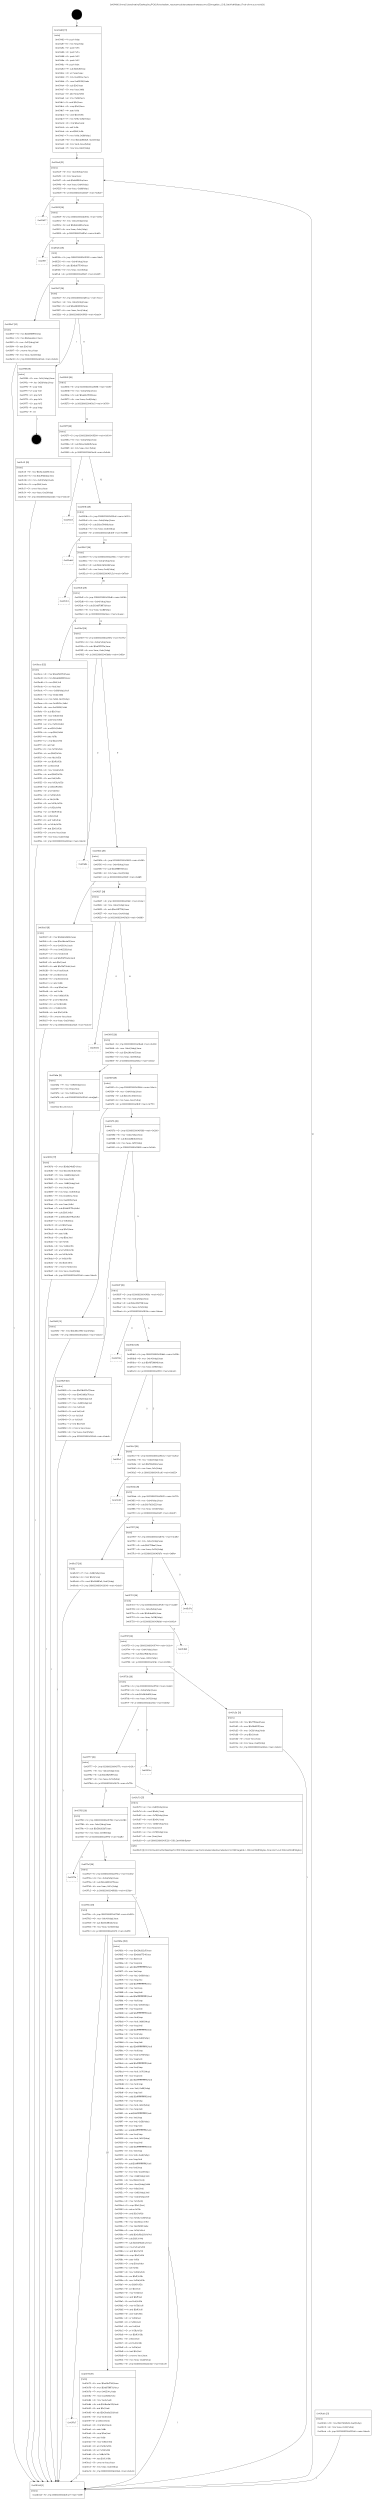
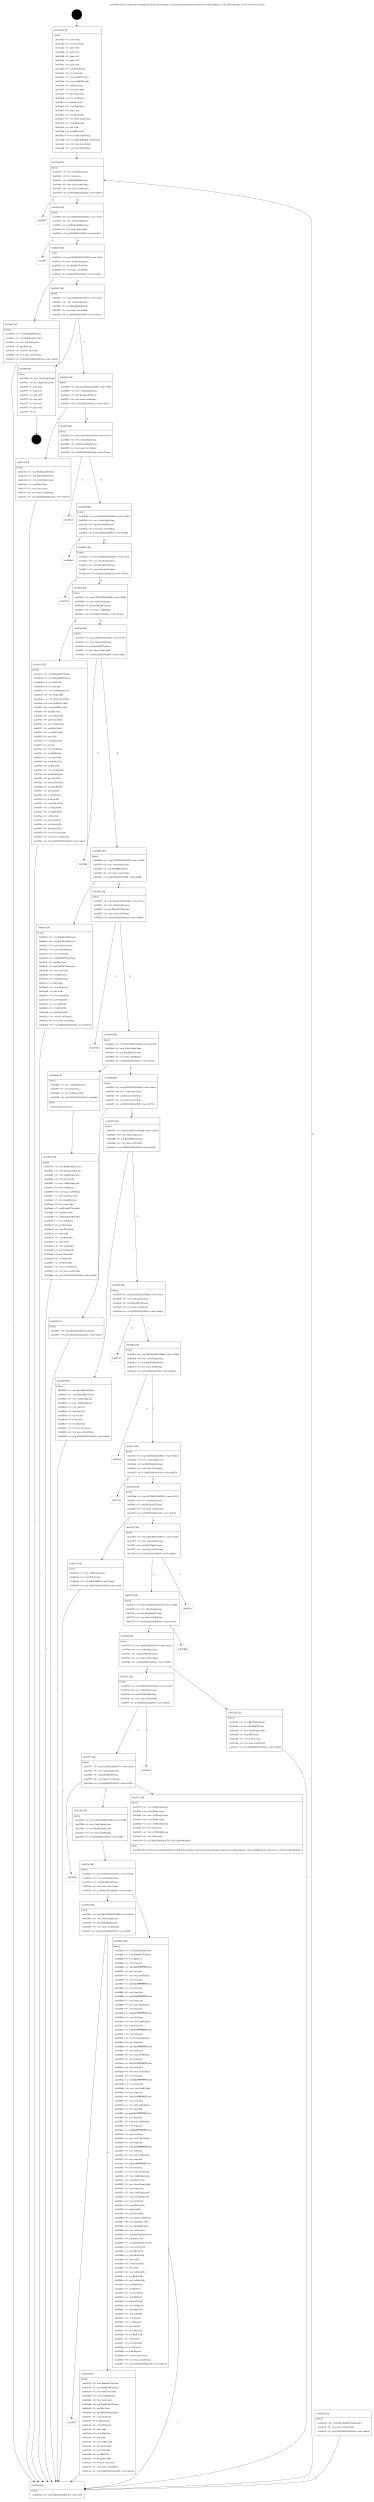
none -> (53, 431)
(102, 581) -> (99, 580)
(81, 1856) -> (66, 1825)
